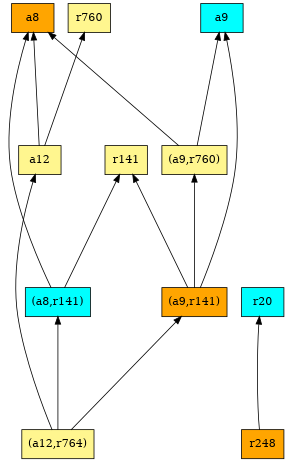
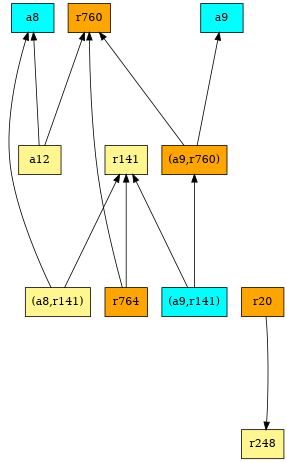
(33, 18) -> (33, 18)
(89, 18) -> (89, 18)
(117, 92) -> (144, 92)
(194, 160) -> (194, 160)
(235, 166) -> none
(58, 302) -> (58, 302)
none -> (126, 302)
(194, 302) -> (194, 302)
(263, 302) -> (263, 302)
(257, 377) -> (268, 369)
(58, 444) -> none
(263, 444) -> (263, 444)
